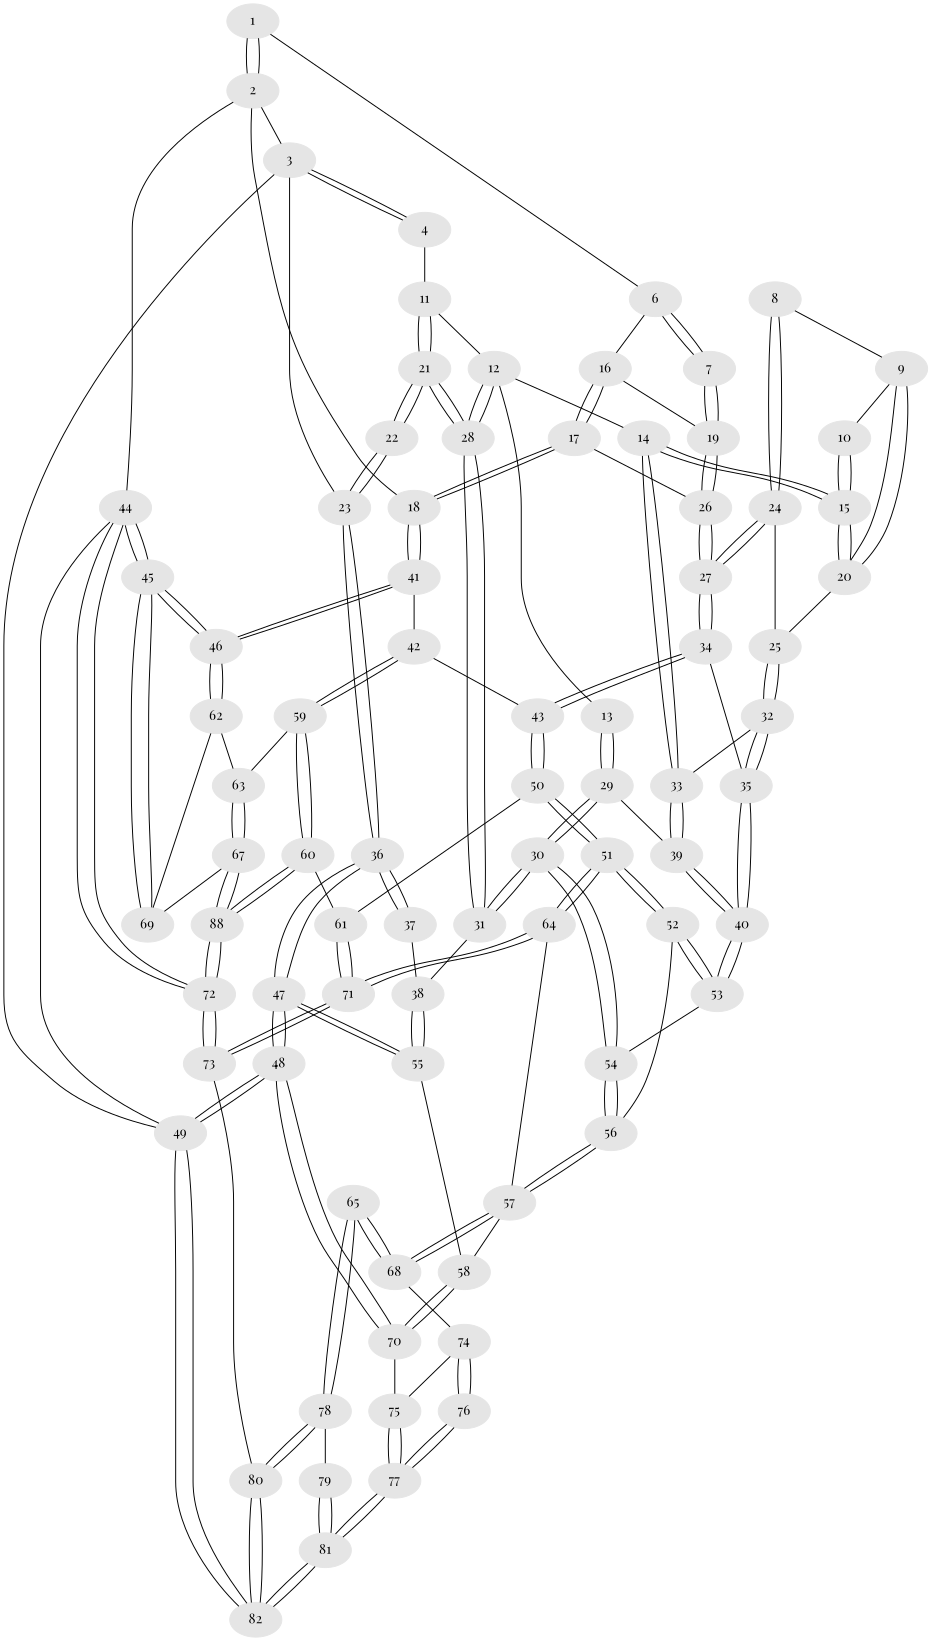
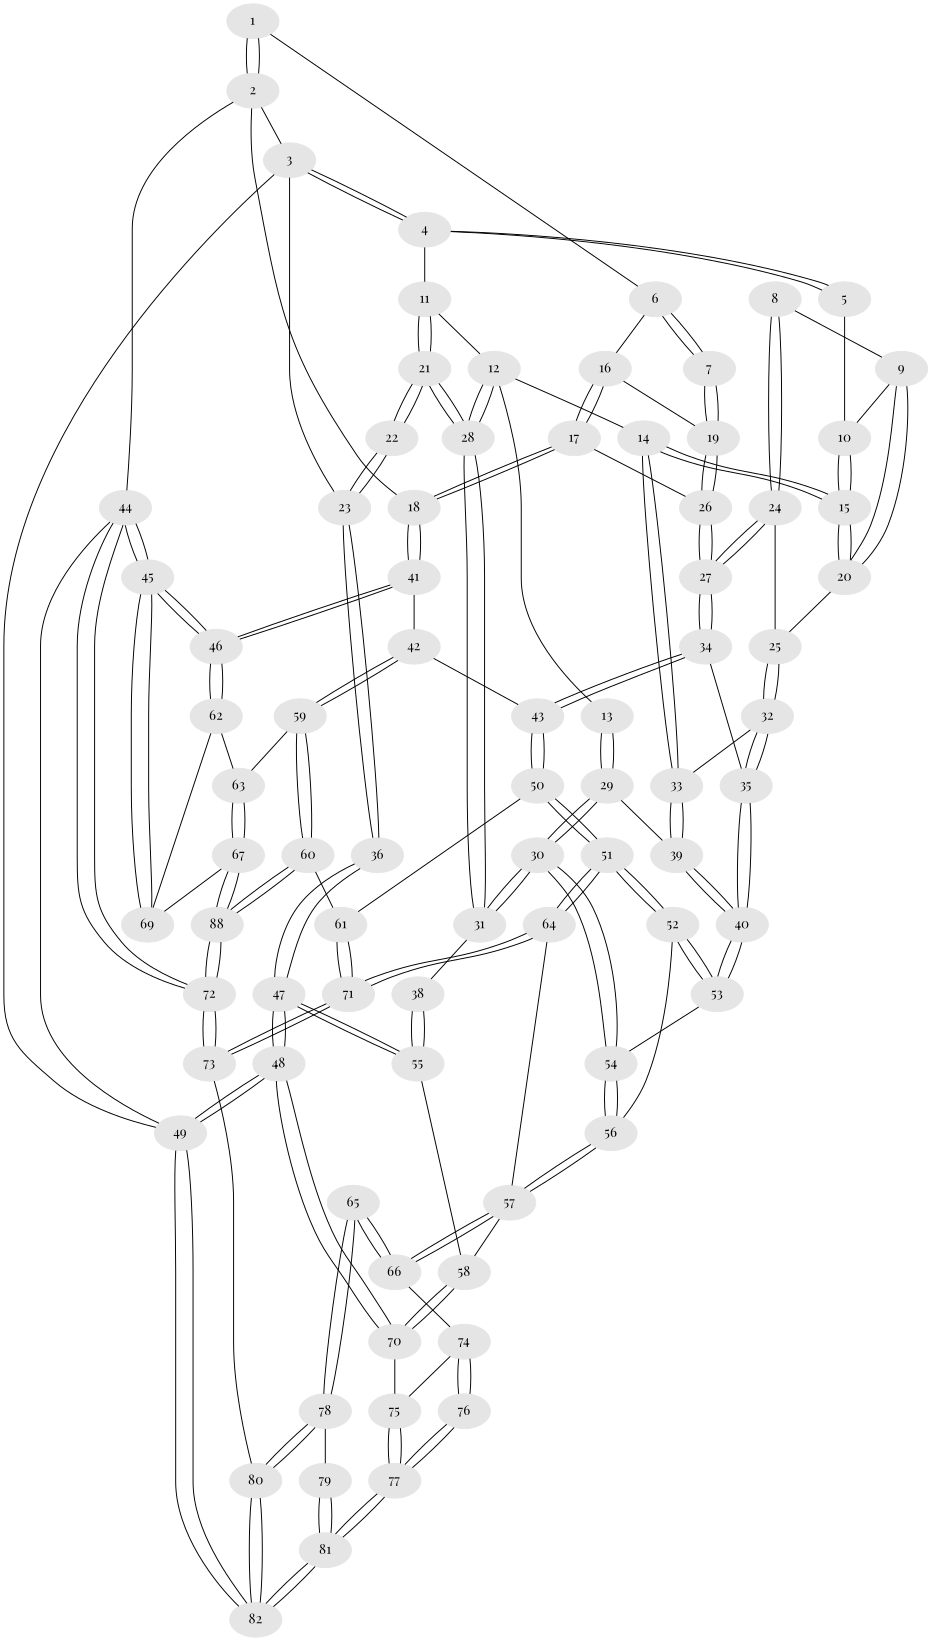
none -> (845, 299)
(410, 925) -> none
(395, 1272) -> (395, 1272)
